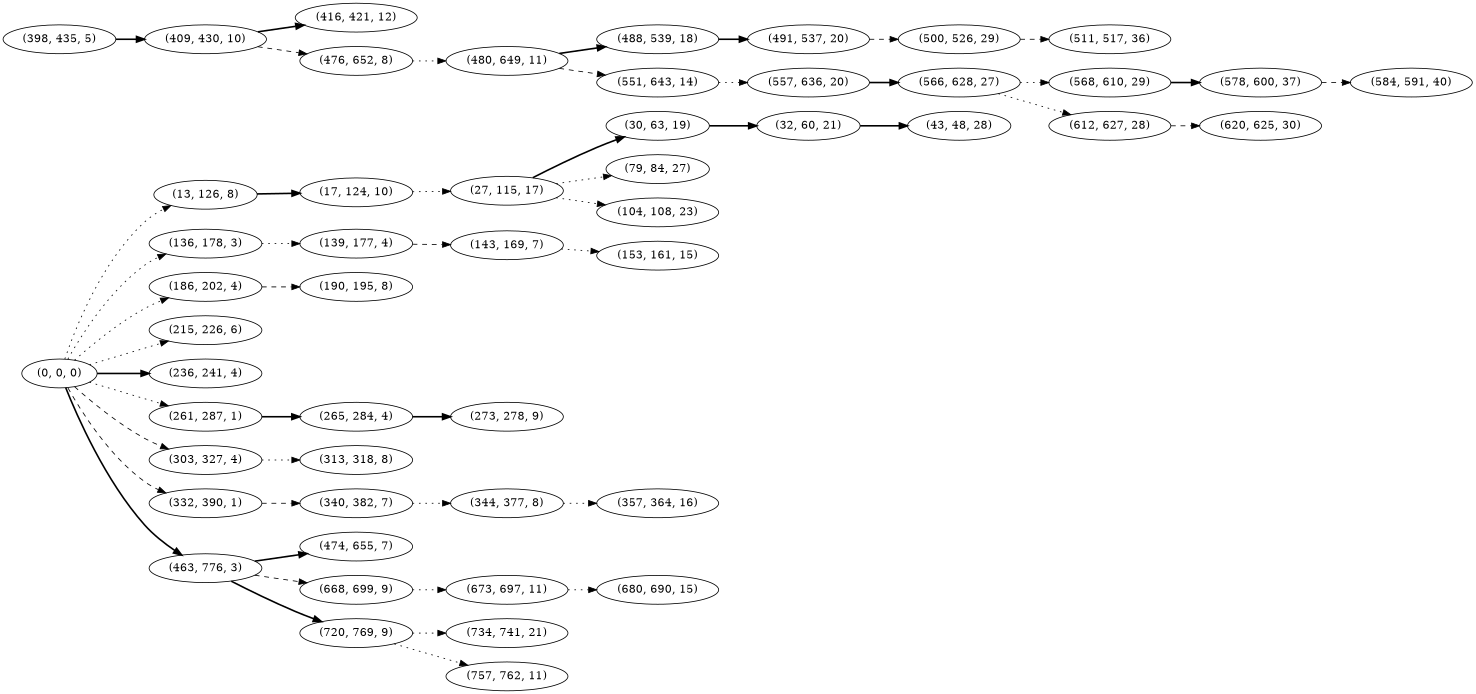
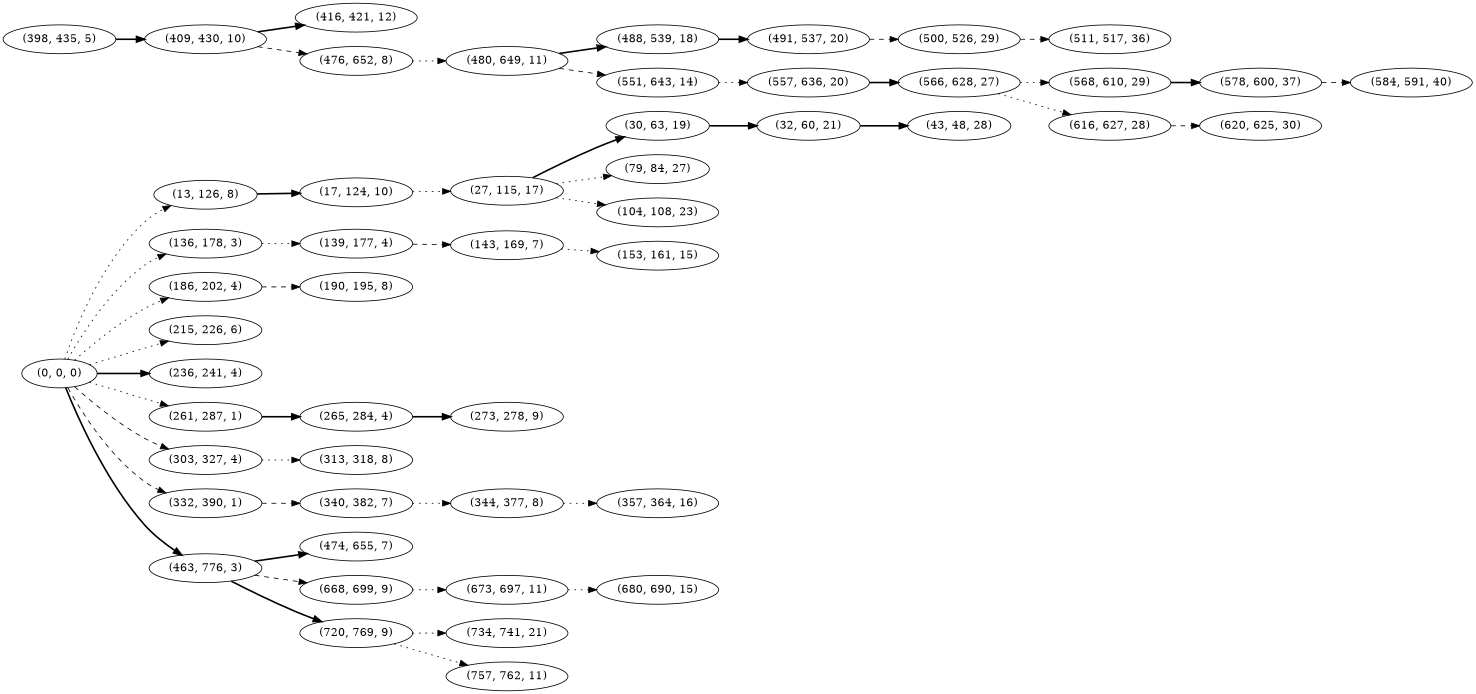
(1110, 126) -> (1110, 126)
